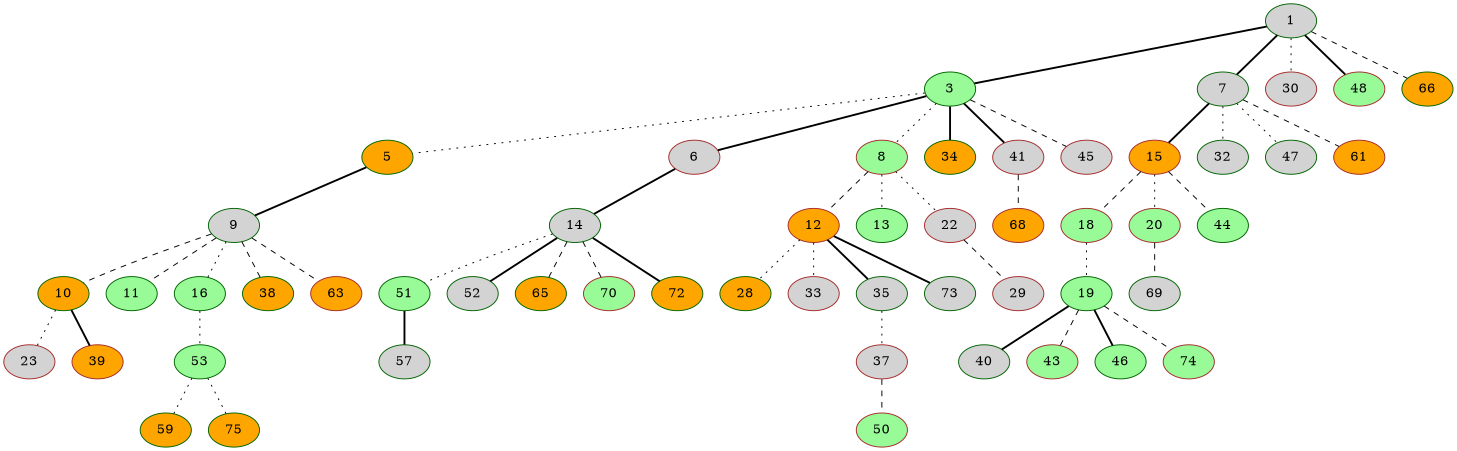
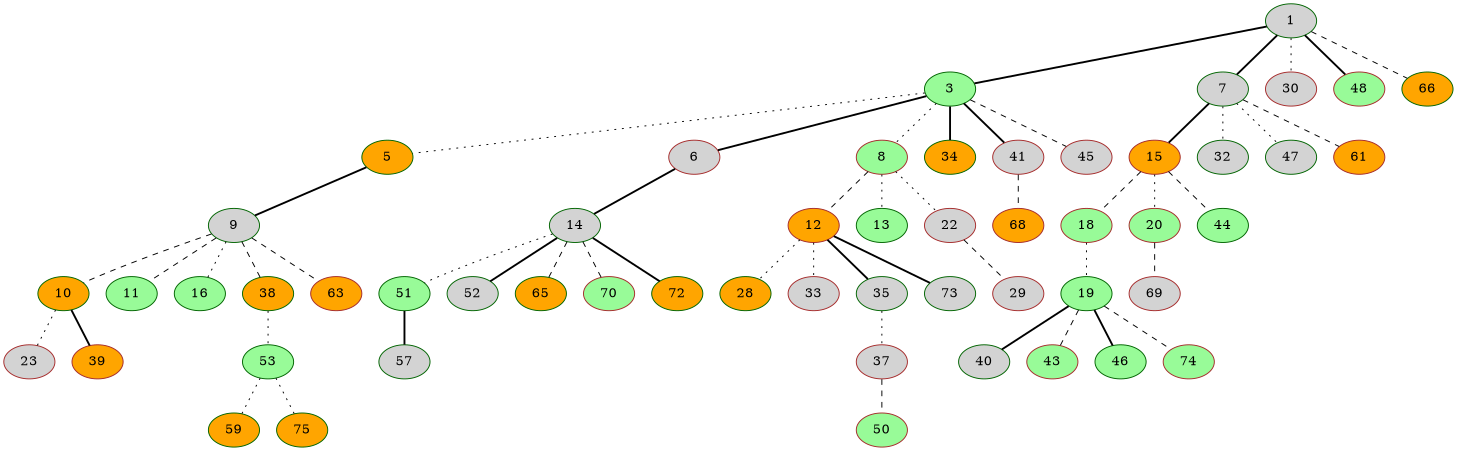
(1155, 294) -> (1155, 294)
(200, 328) -> (268, 328)
